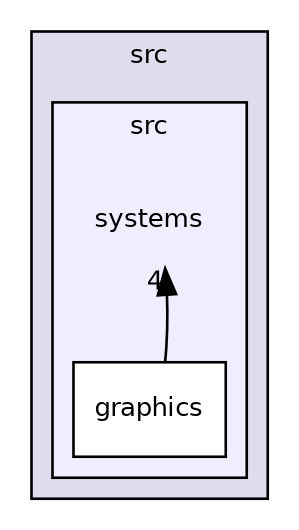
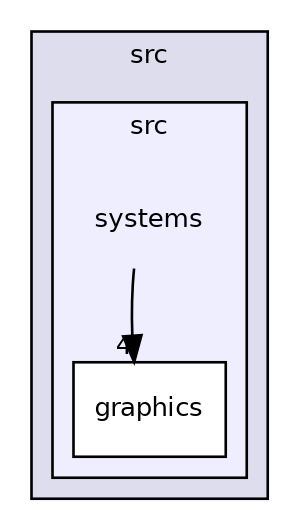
(167, 328) -> (132, 302)
